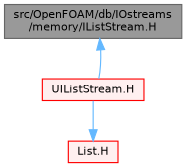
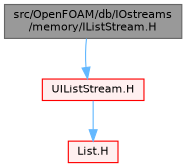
(101, 64) -> (86, 53)
